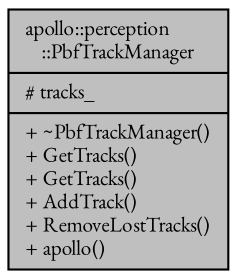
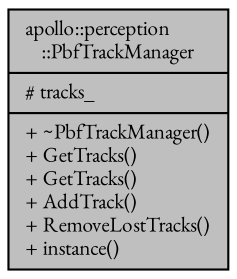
(66, 248) -> (73, 248)
